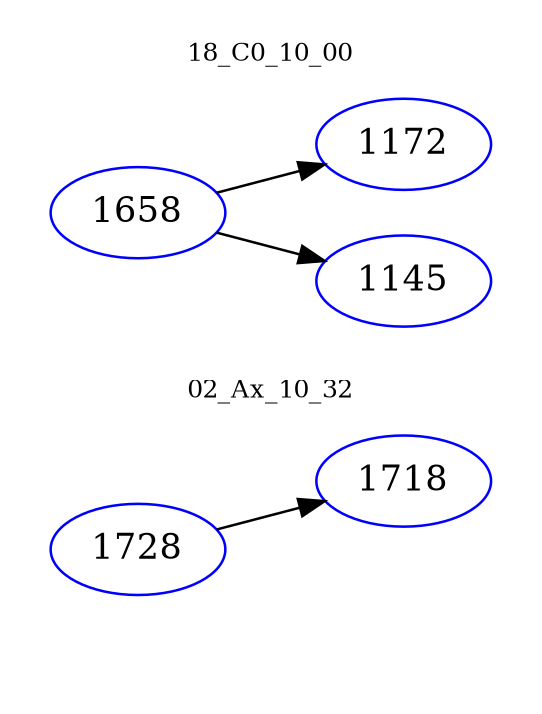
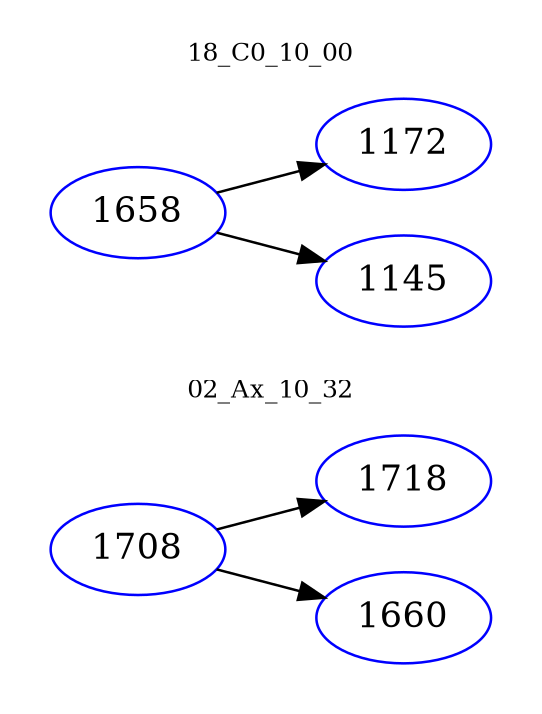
(138, 549) -> (138, 549)
none -> (404, 618)
